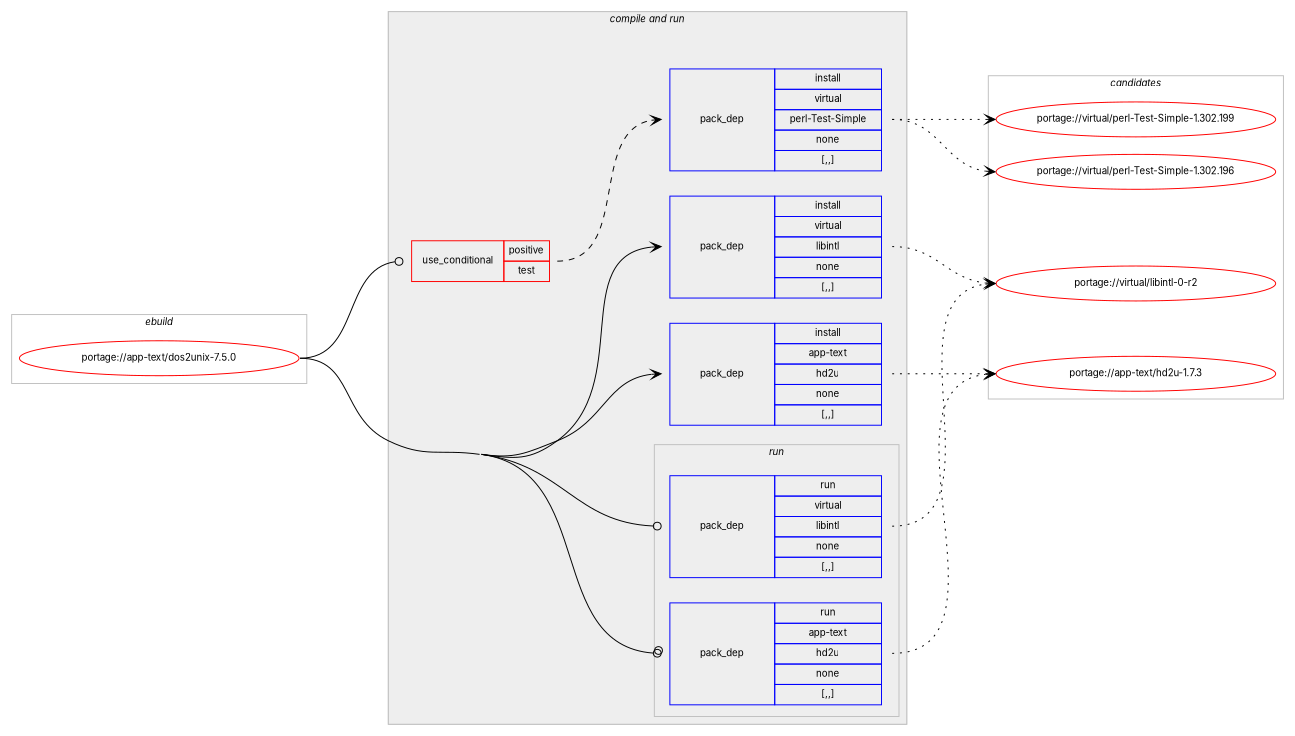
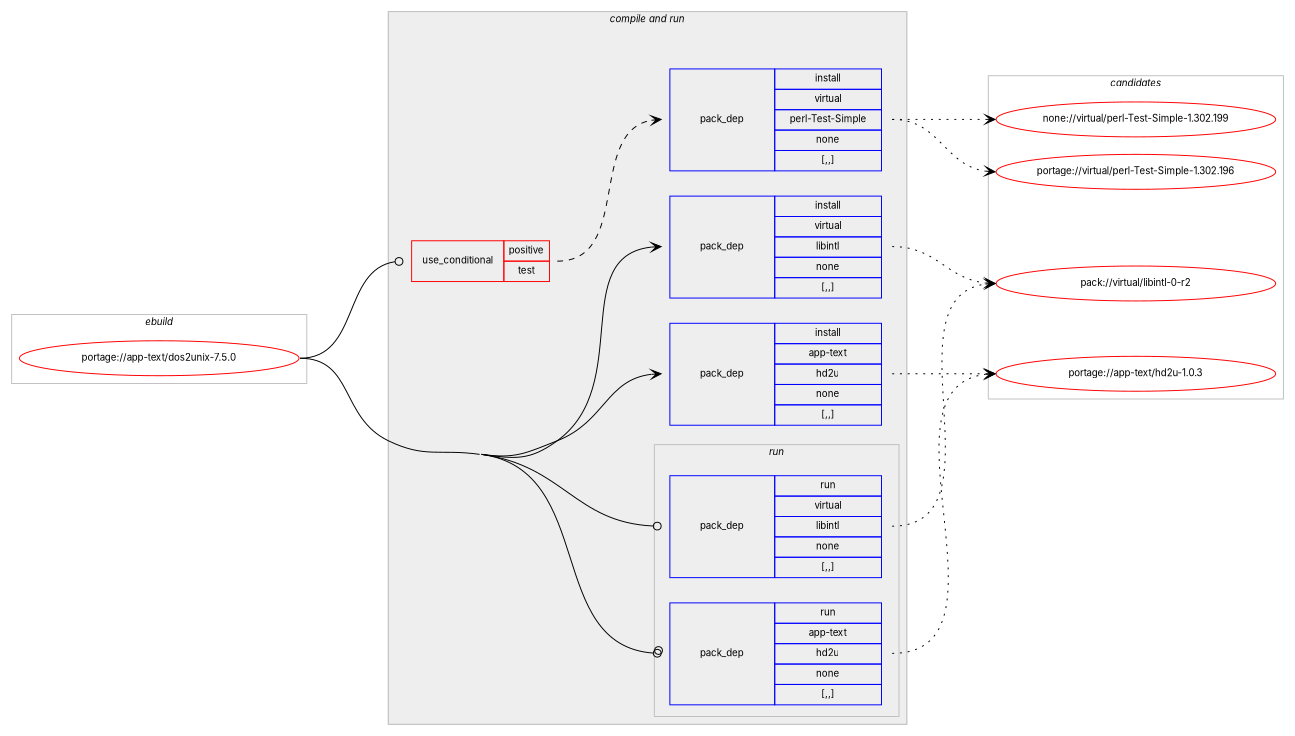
(1136, 119) -> (1136, 119)
(1136, 283) -> (1136, 283)
(1136, 374) -> (1136, 374)
